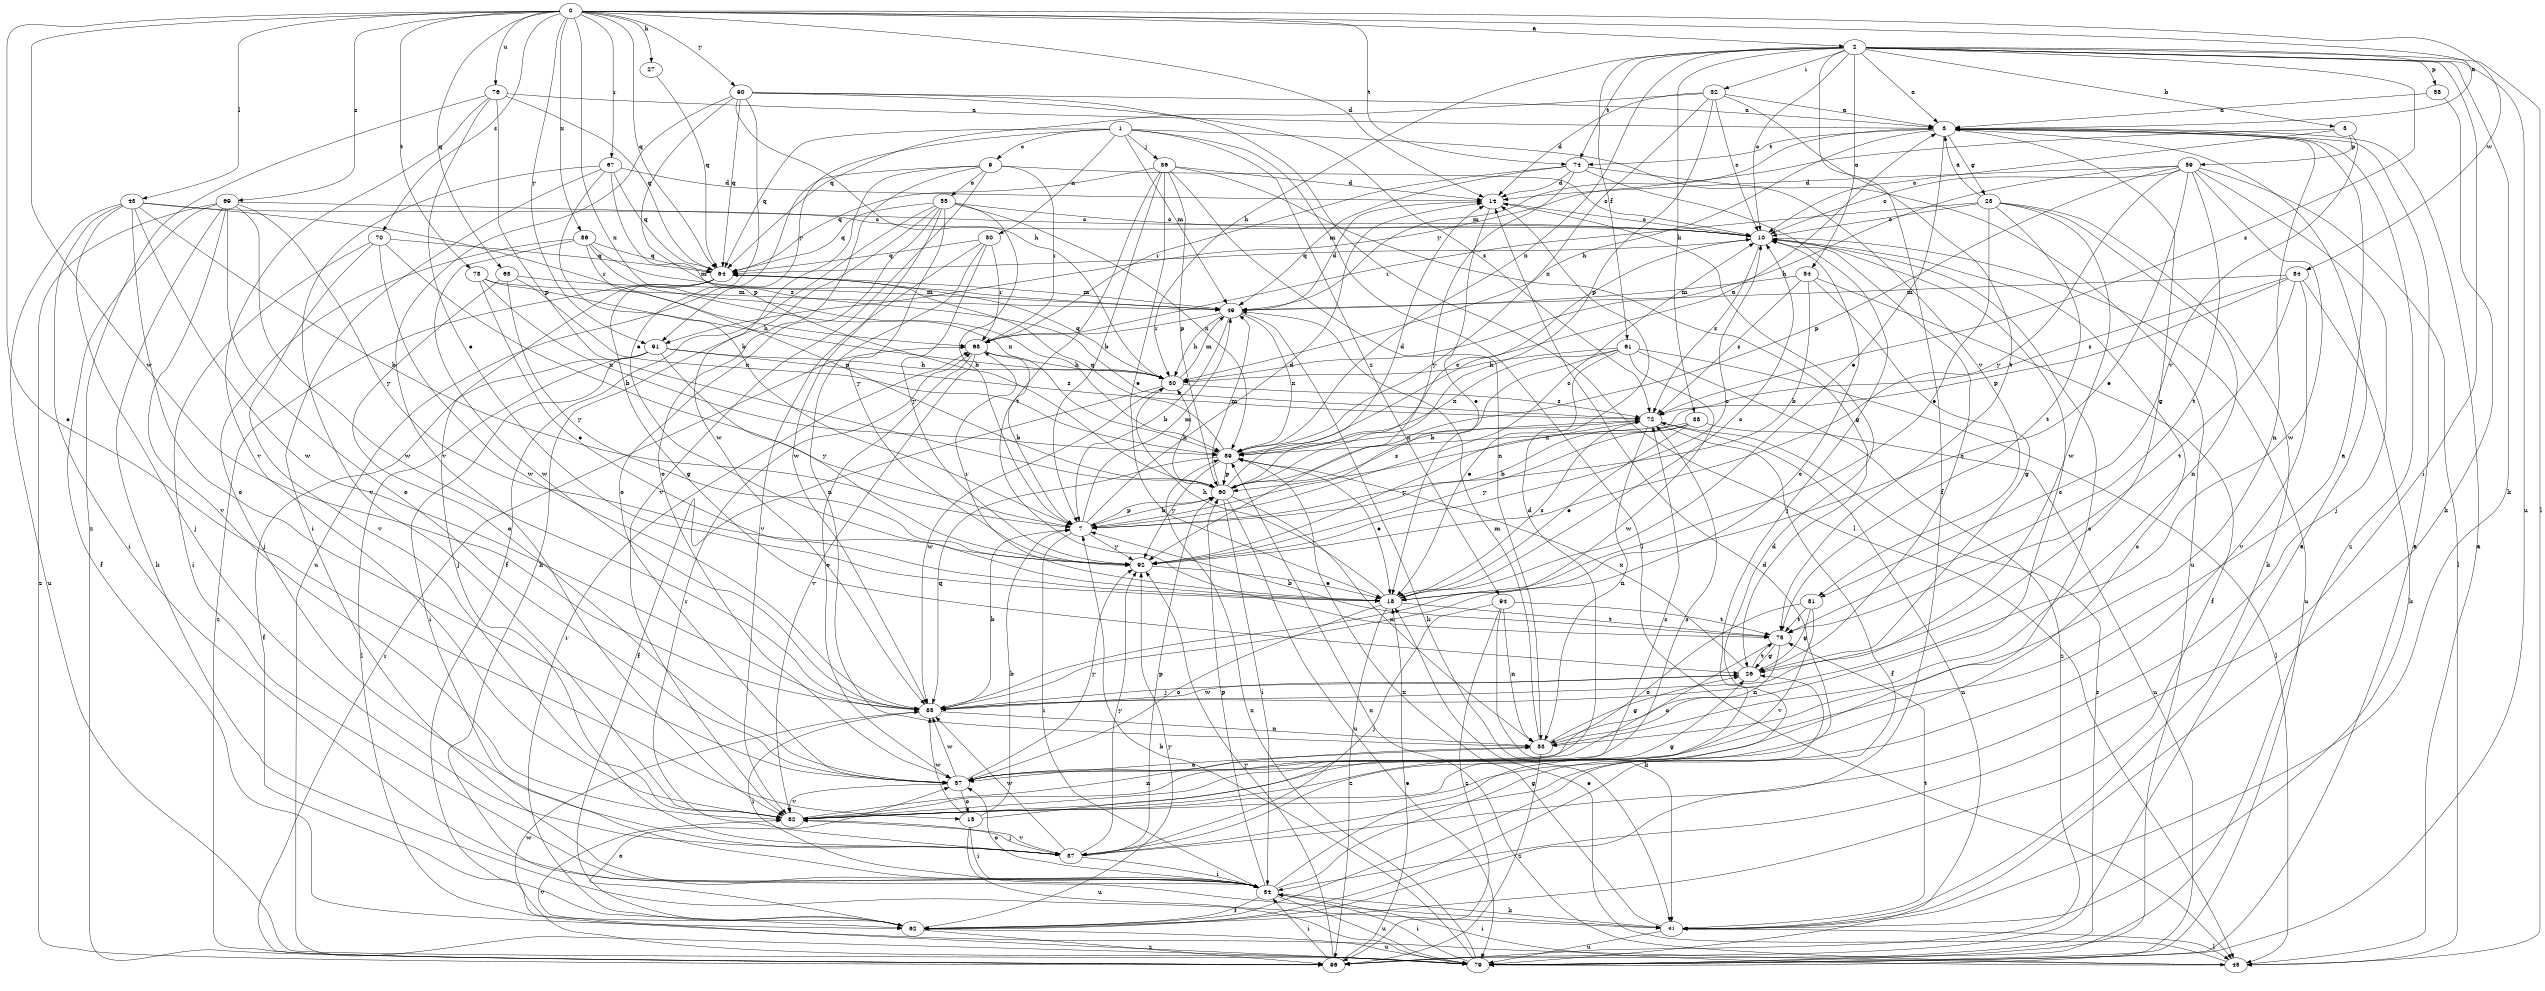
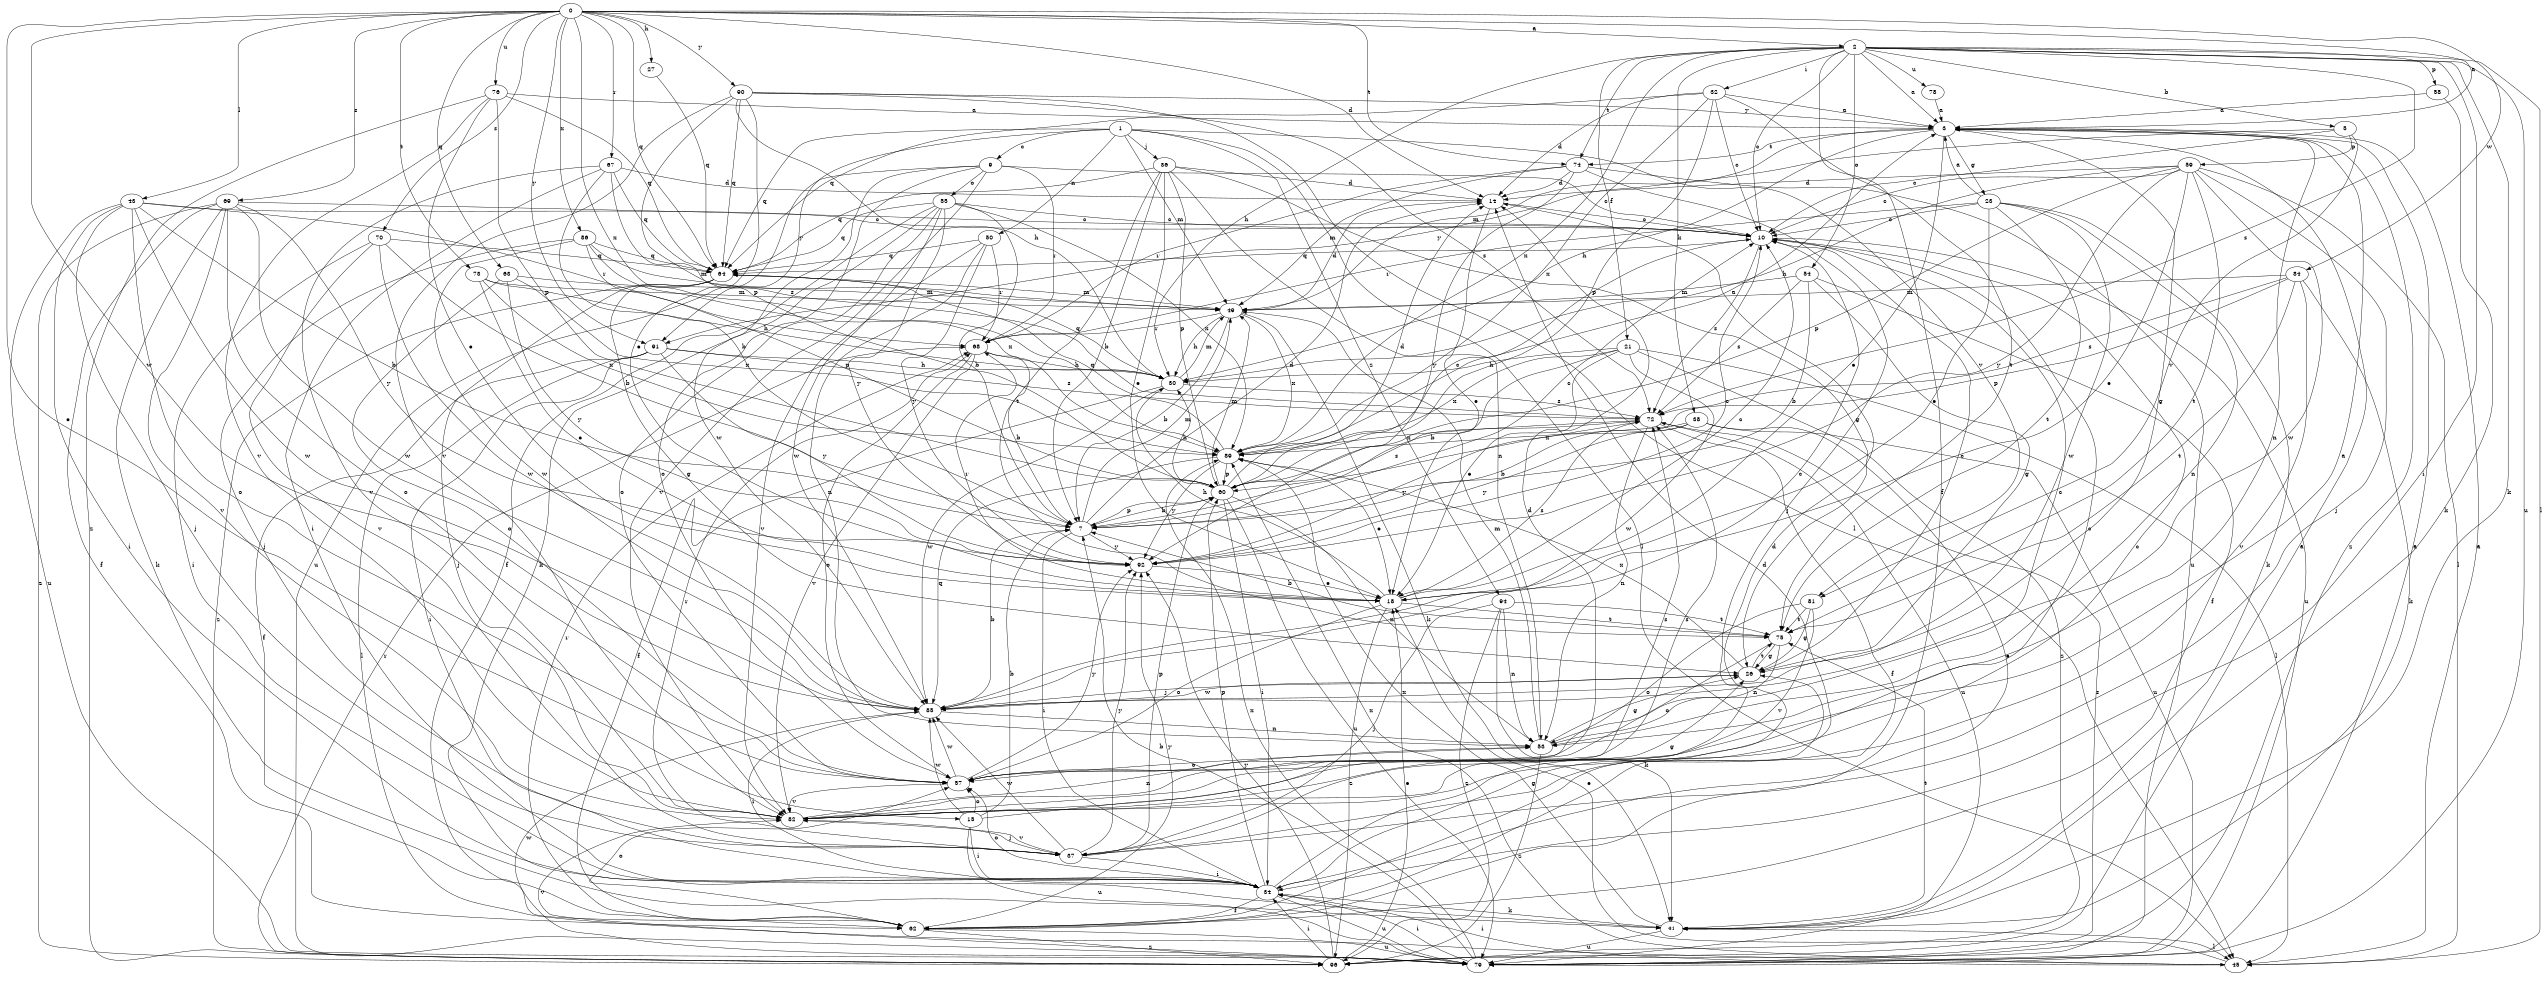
none -> (1933, 92)
(1747, 111) -> (1747, 111)
(1628, 347) -> (1628, 347)
(1551, 520) -> (1871, 765)
(964, 801) -> (976, 801)
